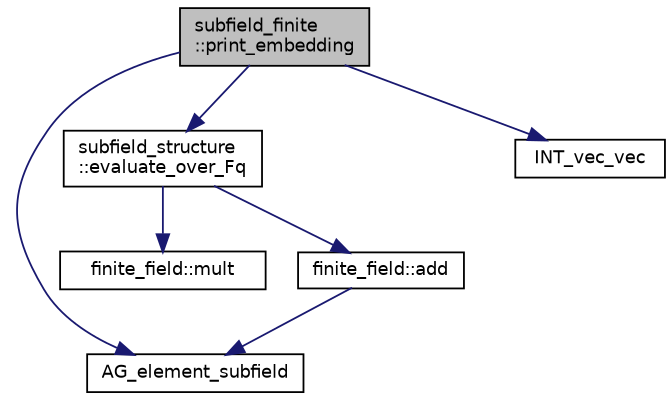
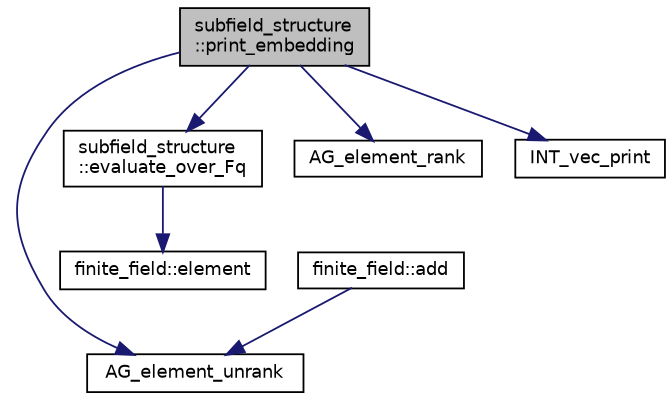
(275, 37) -> (275, 37)
none -> (388, 159)
(590, 159) -> (590, 159)
(274, 215) -> none
(163, 270) -> (163, 270)
(195, 373) -> (195, 373)
